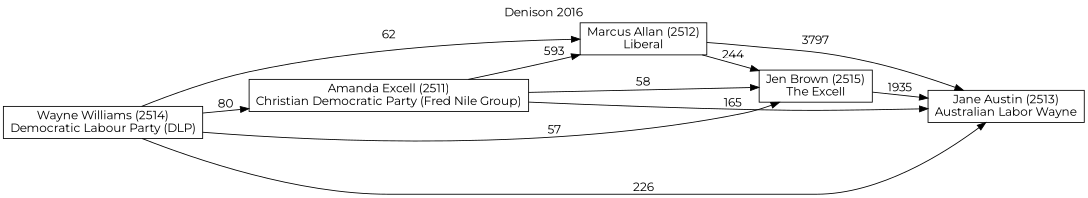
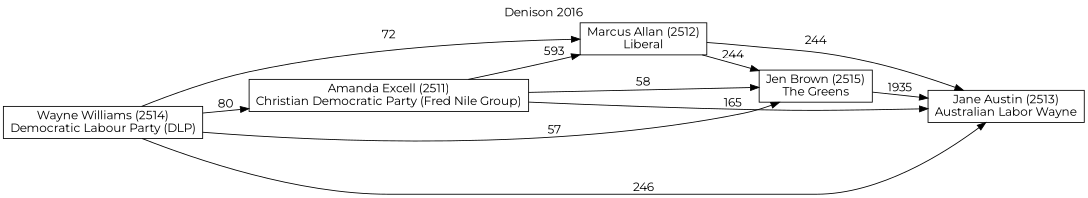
(389, 35) -> (389, 35)
(816, 41) -> (816, 41)
(816, 86) -> (816, 86)
(643, 188) -> (643, 188)
